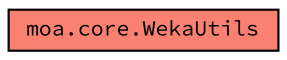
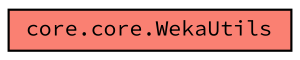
(144, 30) -> (150, 30)
